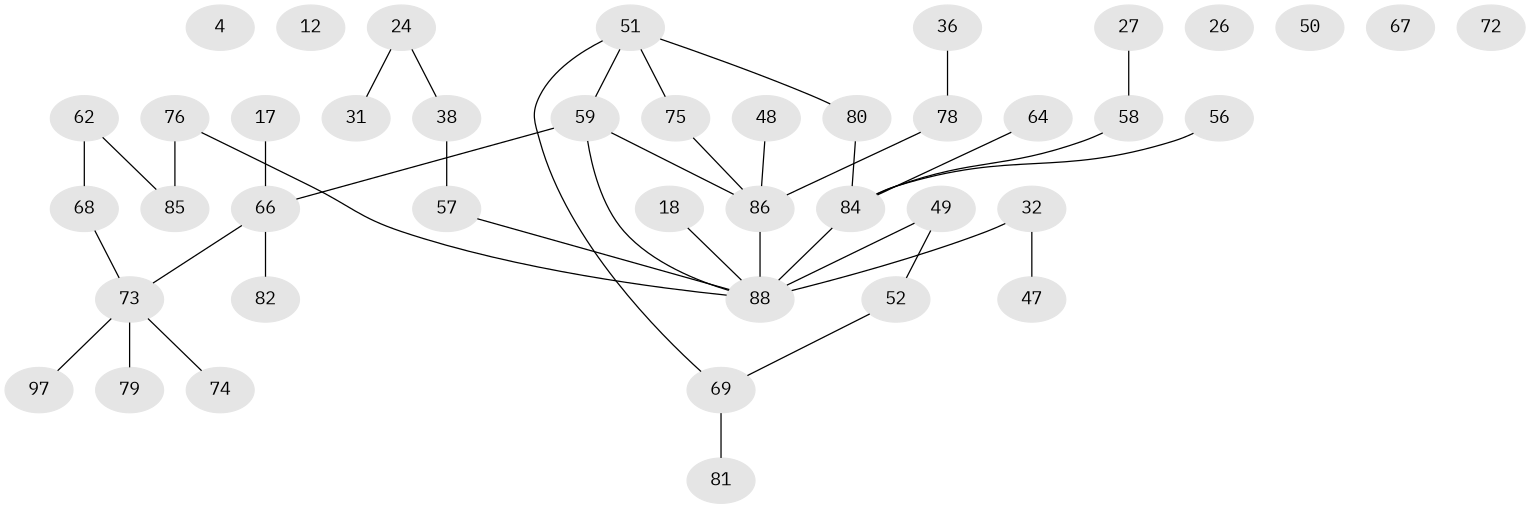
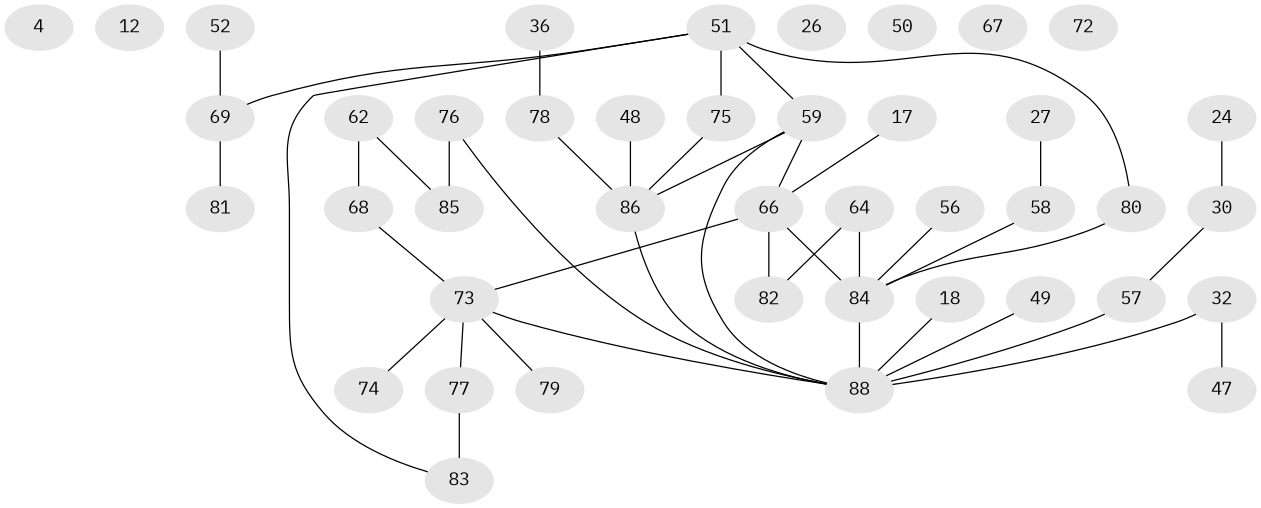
(356, 118) -> none
(447, 118) -> (1222, 209)
(923, 245) -> none
none -> (809, 249)
none -> (820, 249)
none -> (658, 354)
(39, 390) -> (459, 390)
none -> (459, 481)
